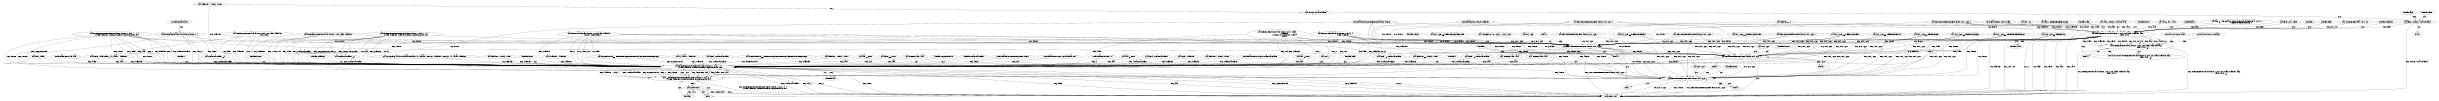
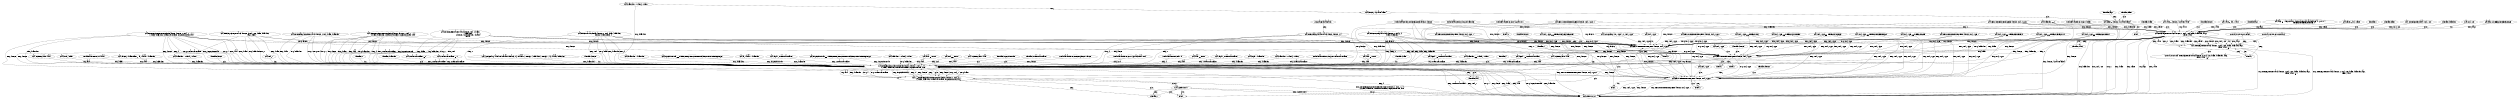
none -> (1510, 22)
(889, 57) -> (952, 57)
